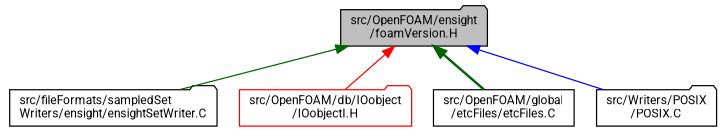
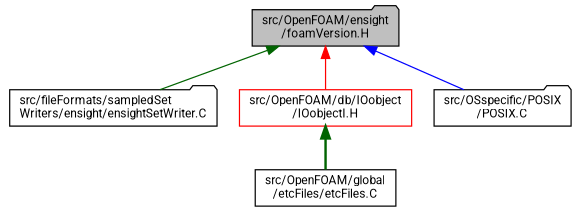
(464, 72) -> (326, 154)
(326, 108) -> (326, 108)
(657, 108) -> (503, 108)
